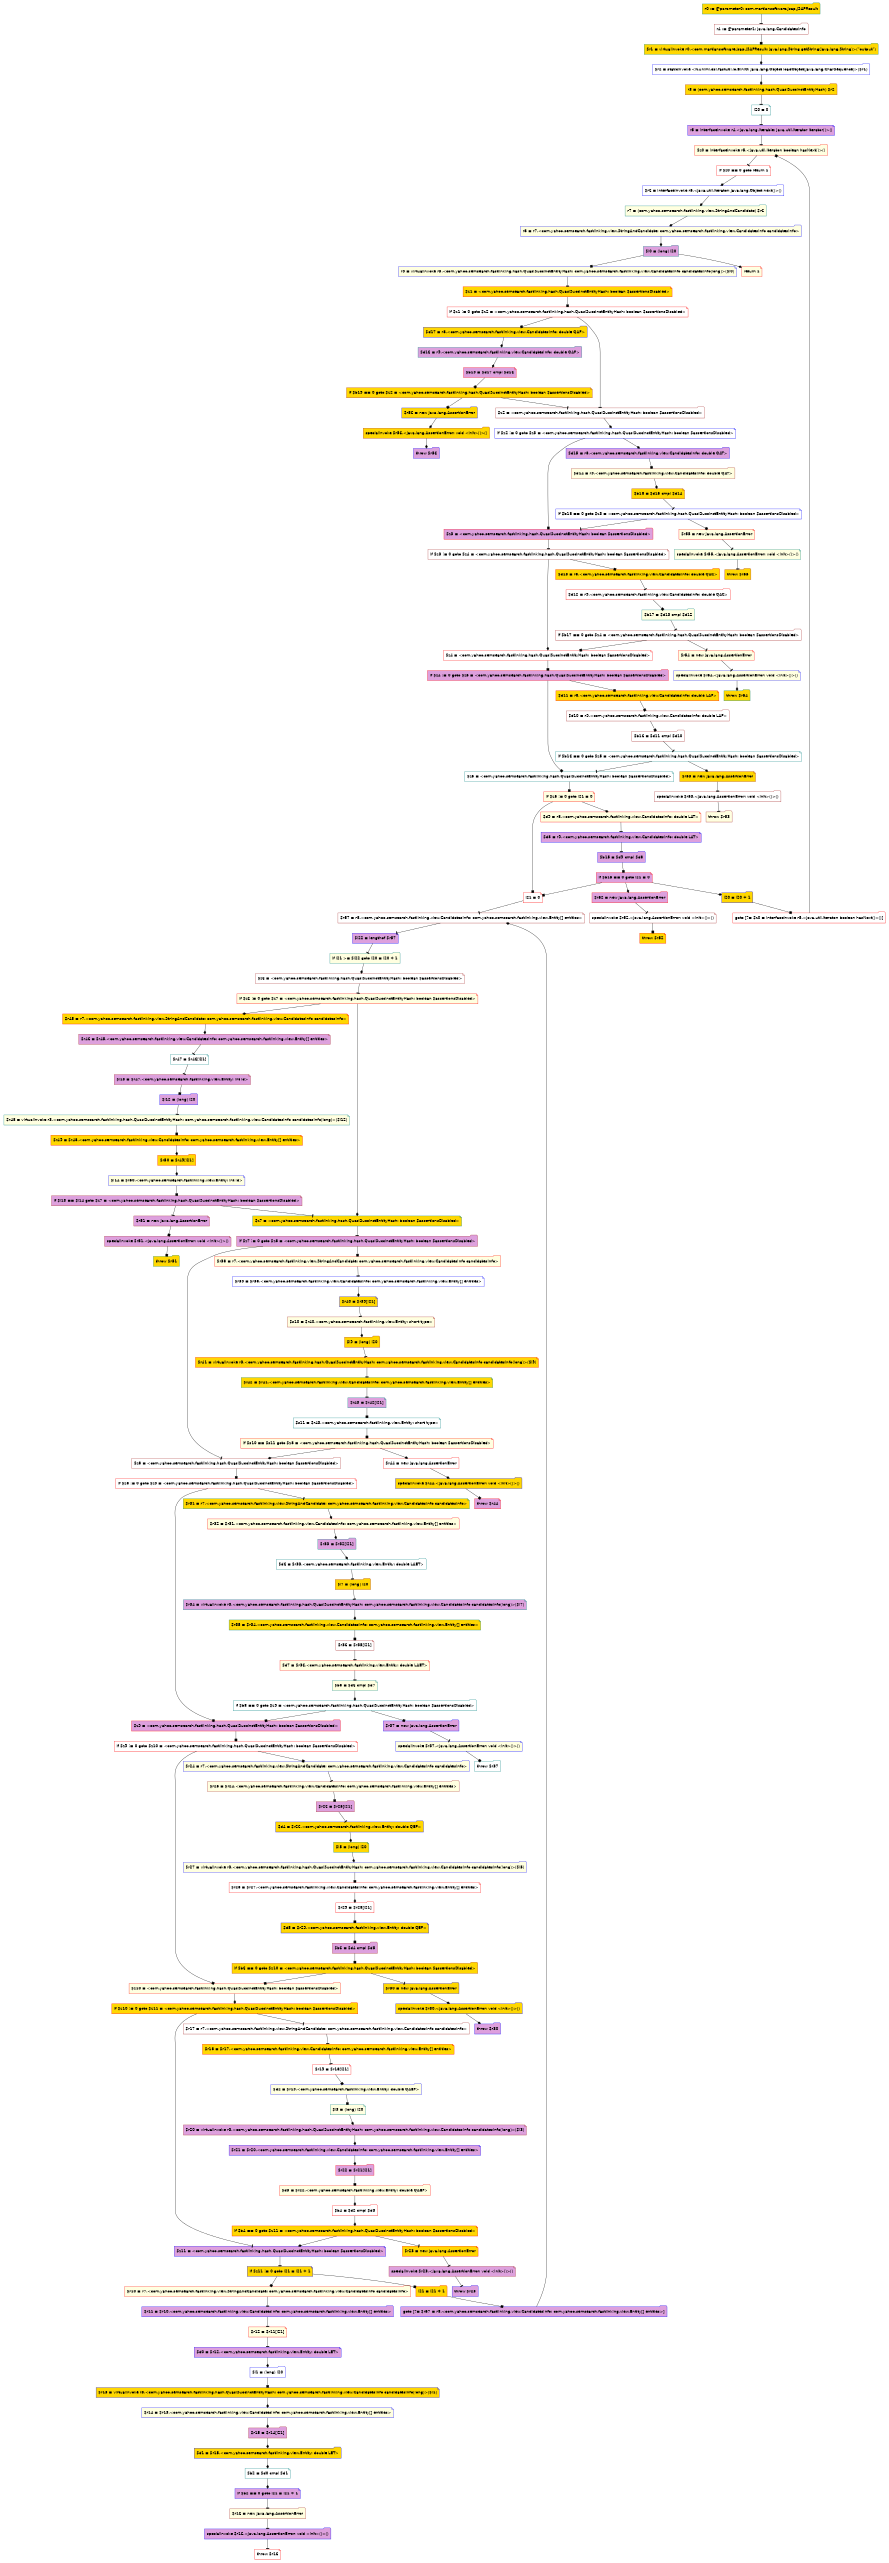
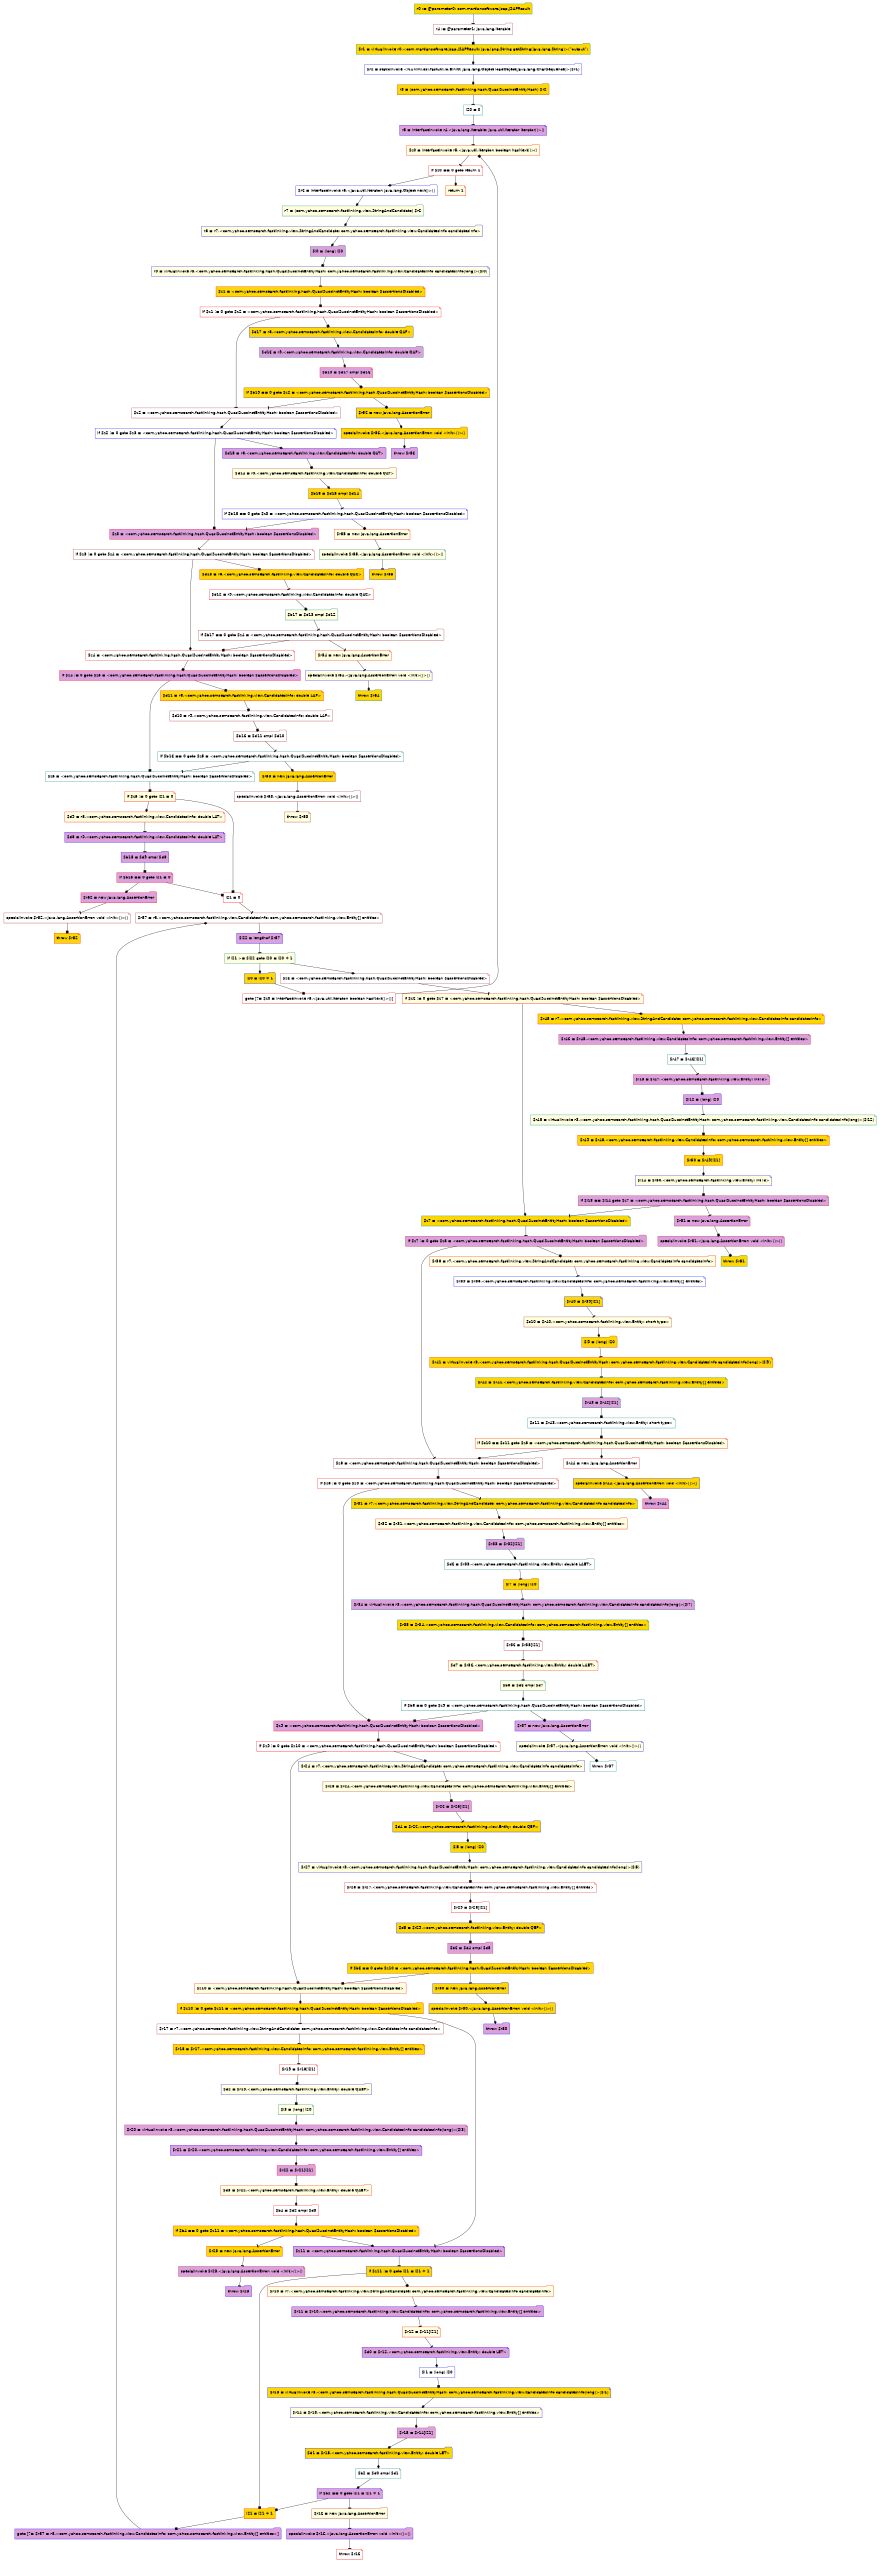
(761, 29) -> (473, 29)
(709, 259) -> (456, 179)
(738, 575) -> (383, 575)
(719, 817) -> (298, 817)
(685, 888) -> (260, 967)
none -> (303, 2504)
